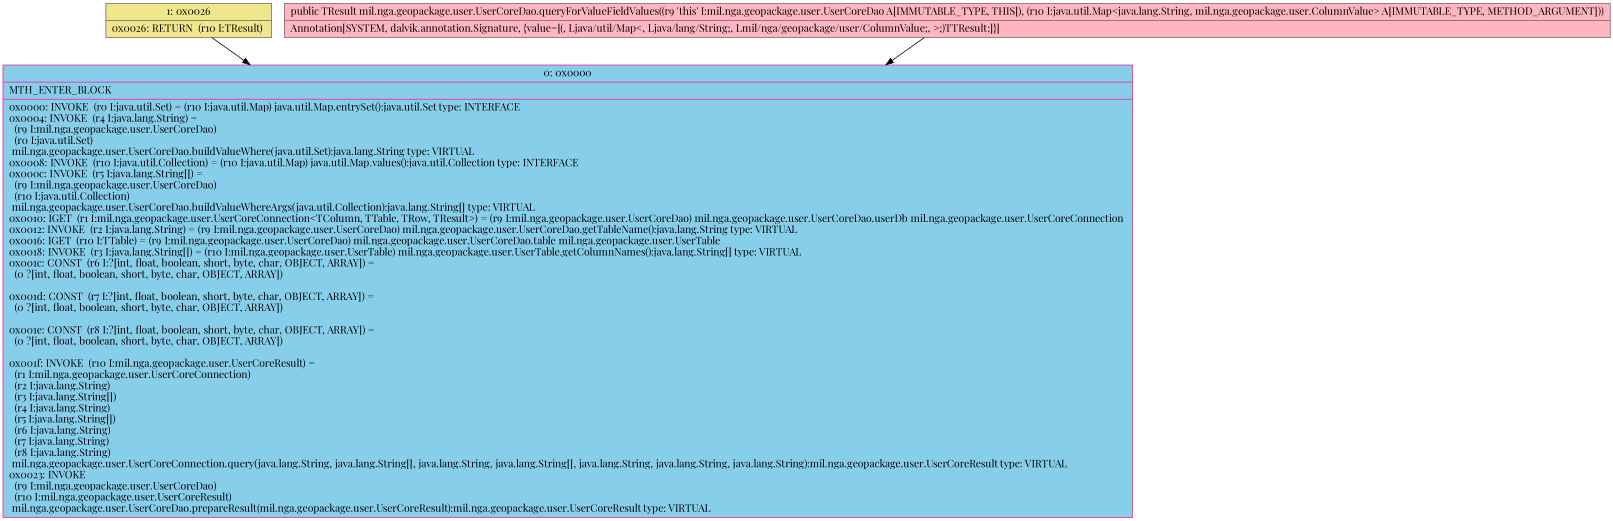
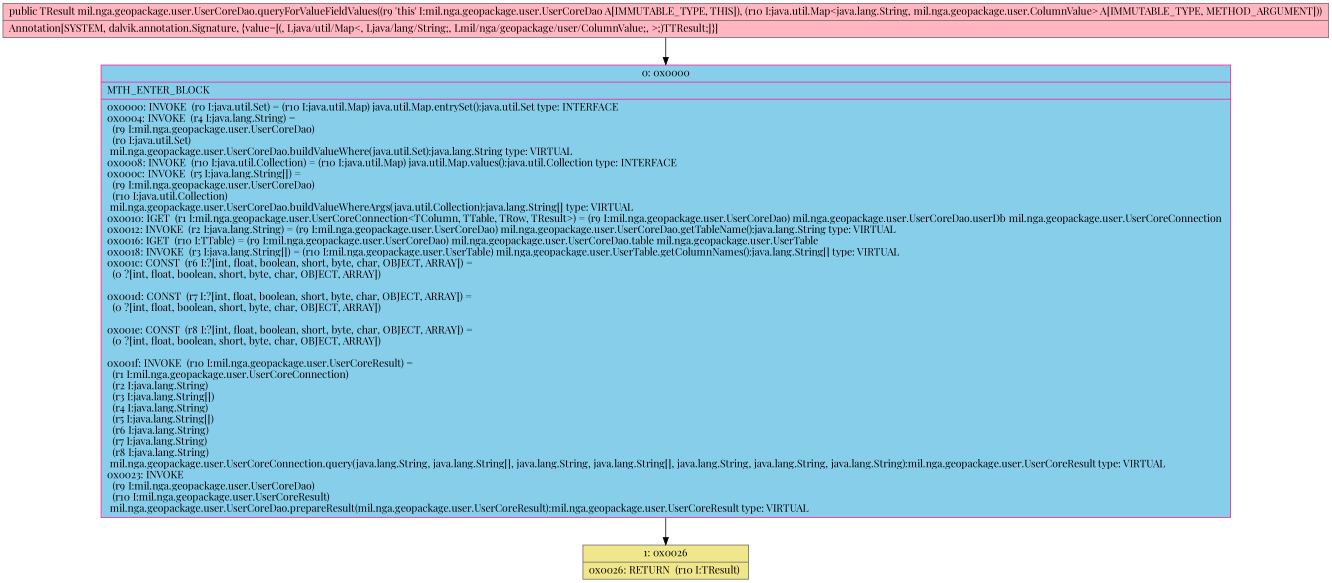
(228, 49) -> (666, 528)
